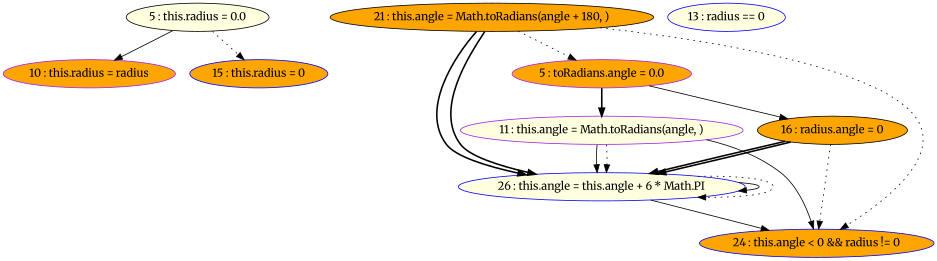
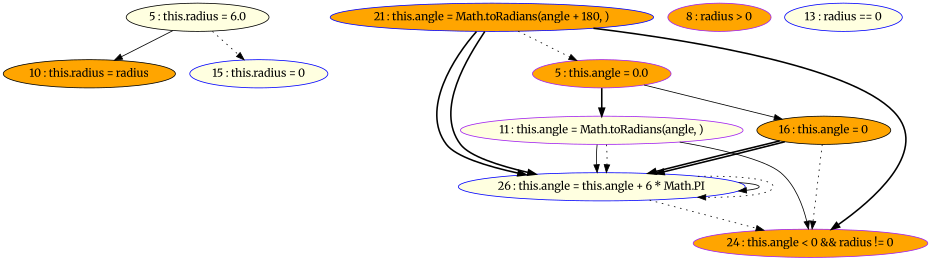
(198, 17) -> (198, 17)
(492, 17) -> (492, 17)
none -> (719, 17)
(833, 72) -> (818, 73)
(89, 74) -> (89, 74)
(259, 74) -> (259, 74)
(602, 74) -> (602, 74)
(832, 130) -> (824, 130)
(706, 214) -> (703, 214)
(817, 243) -> (810, 243)
